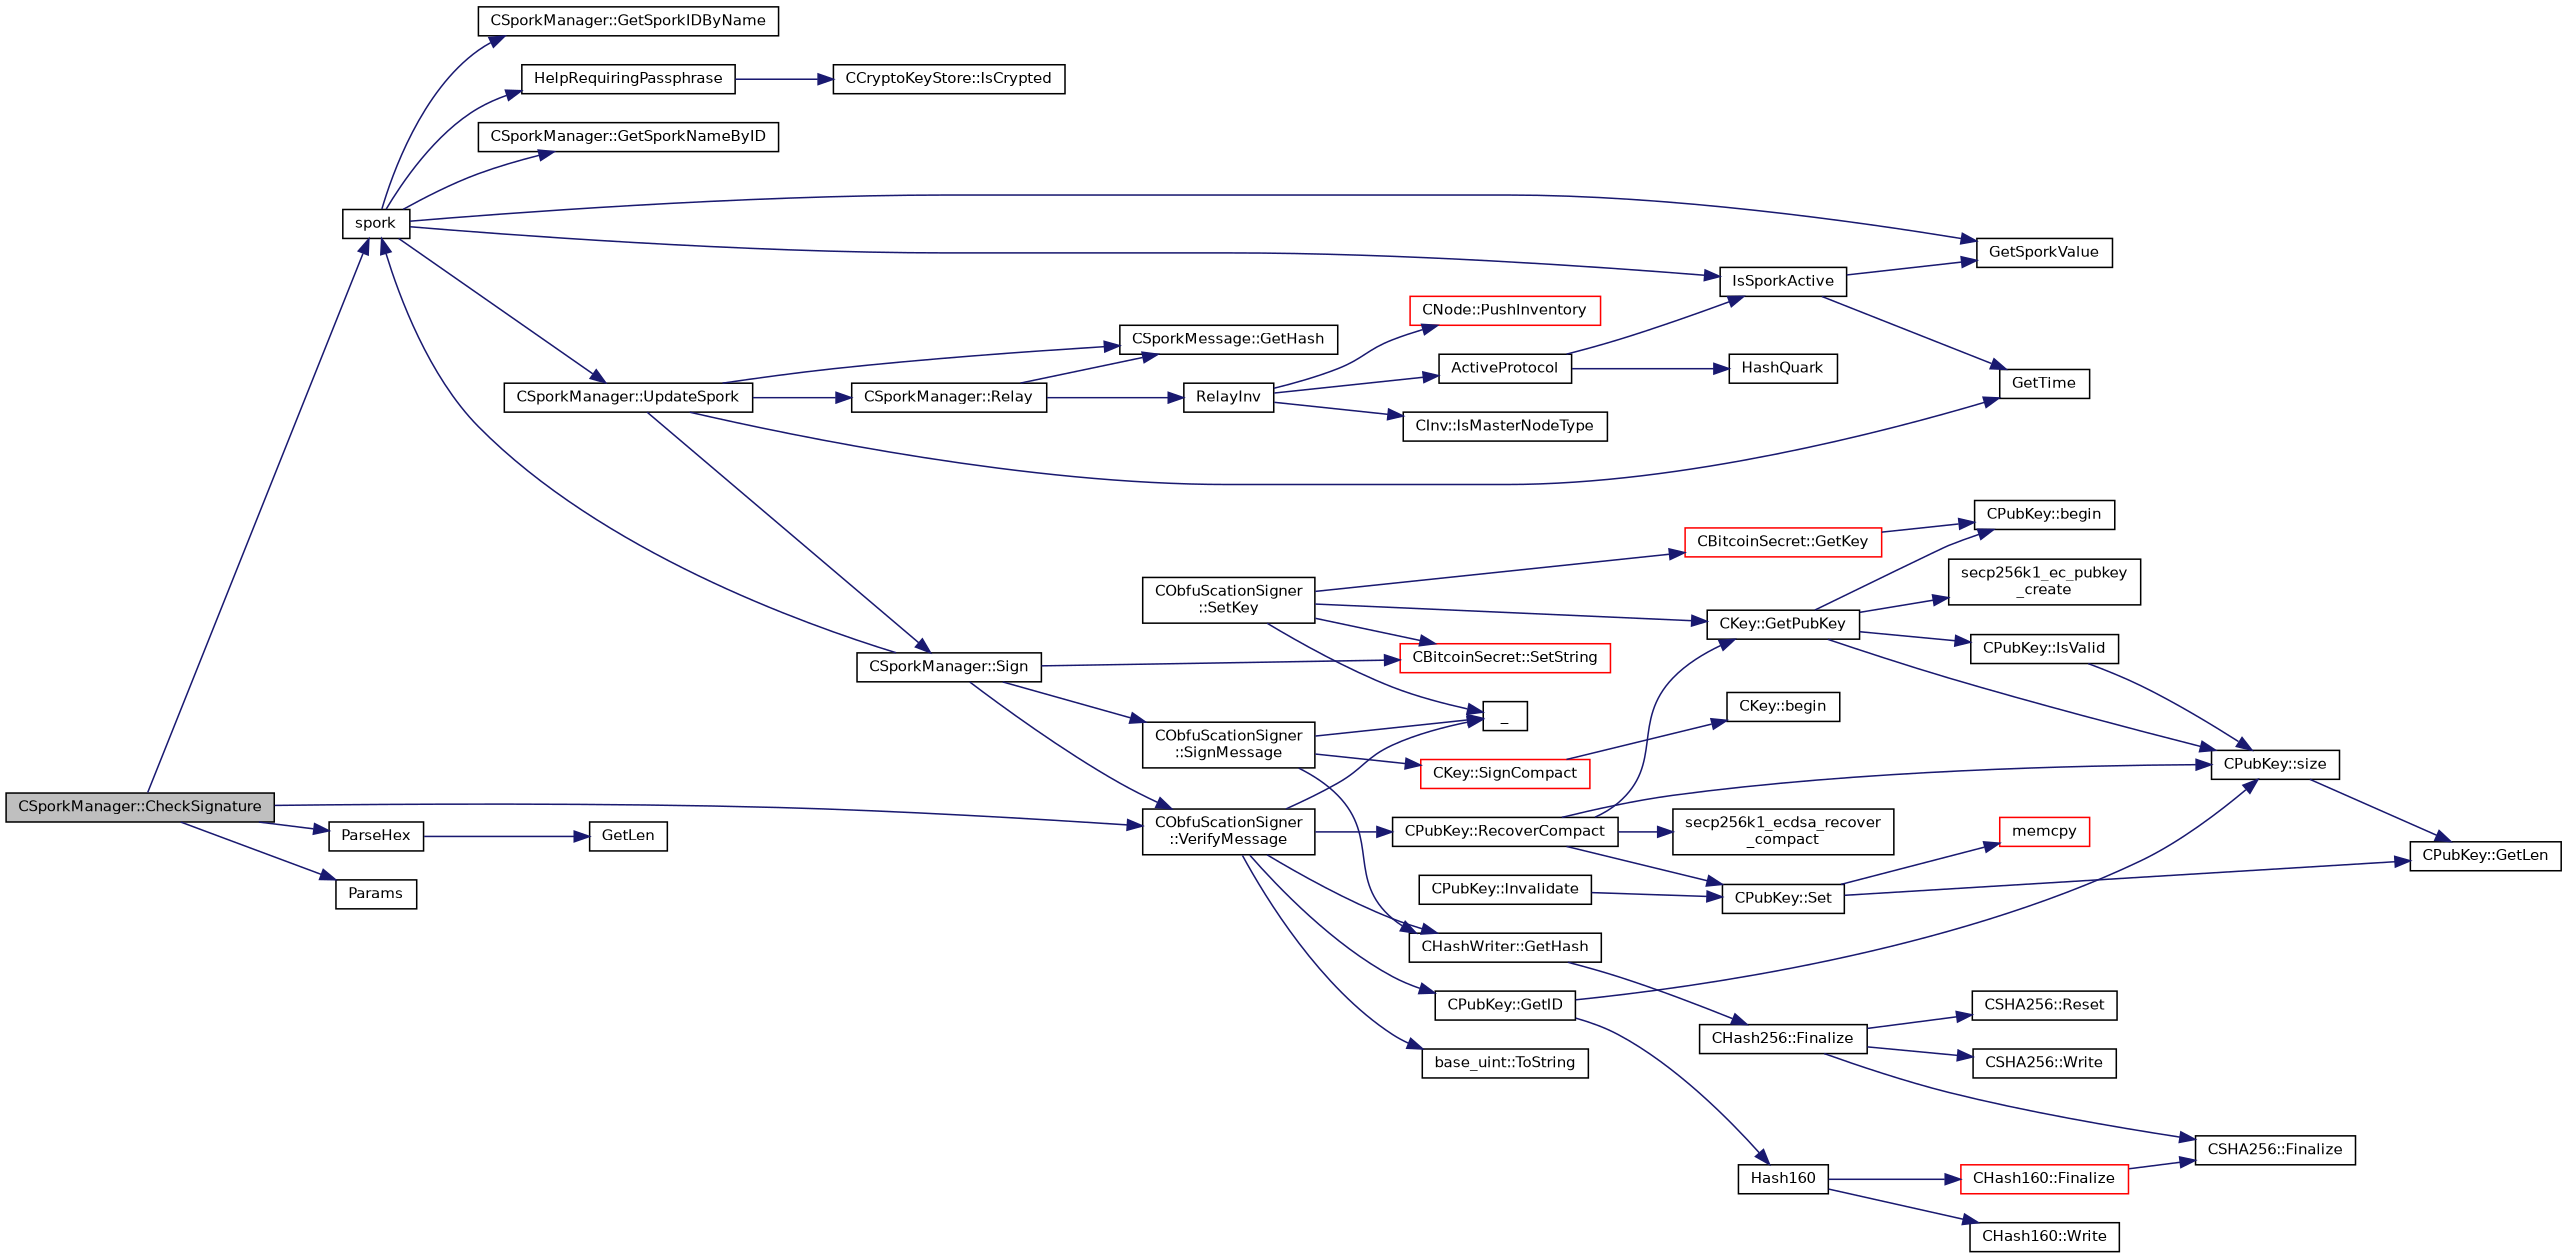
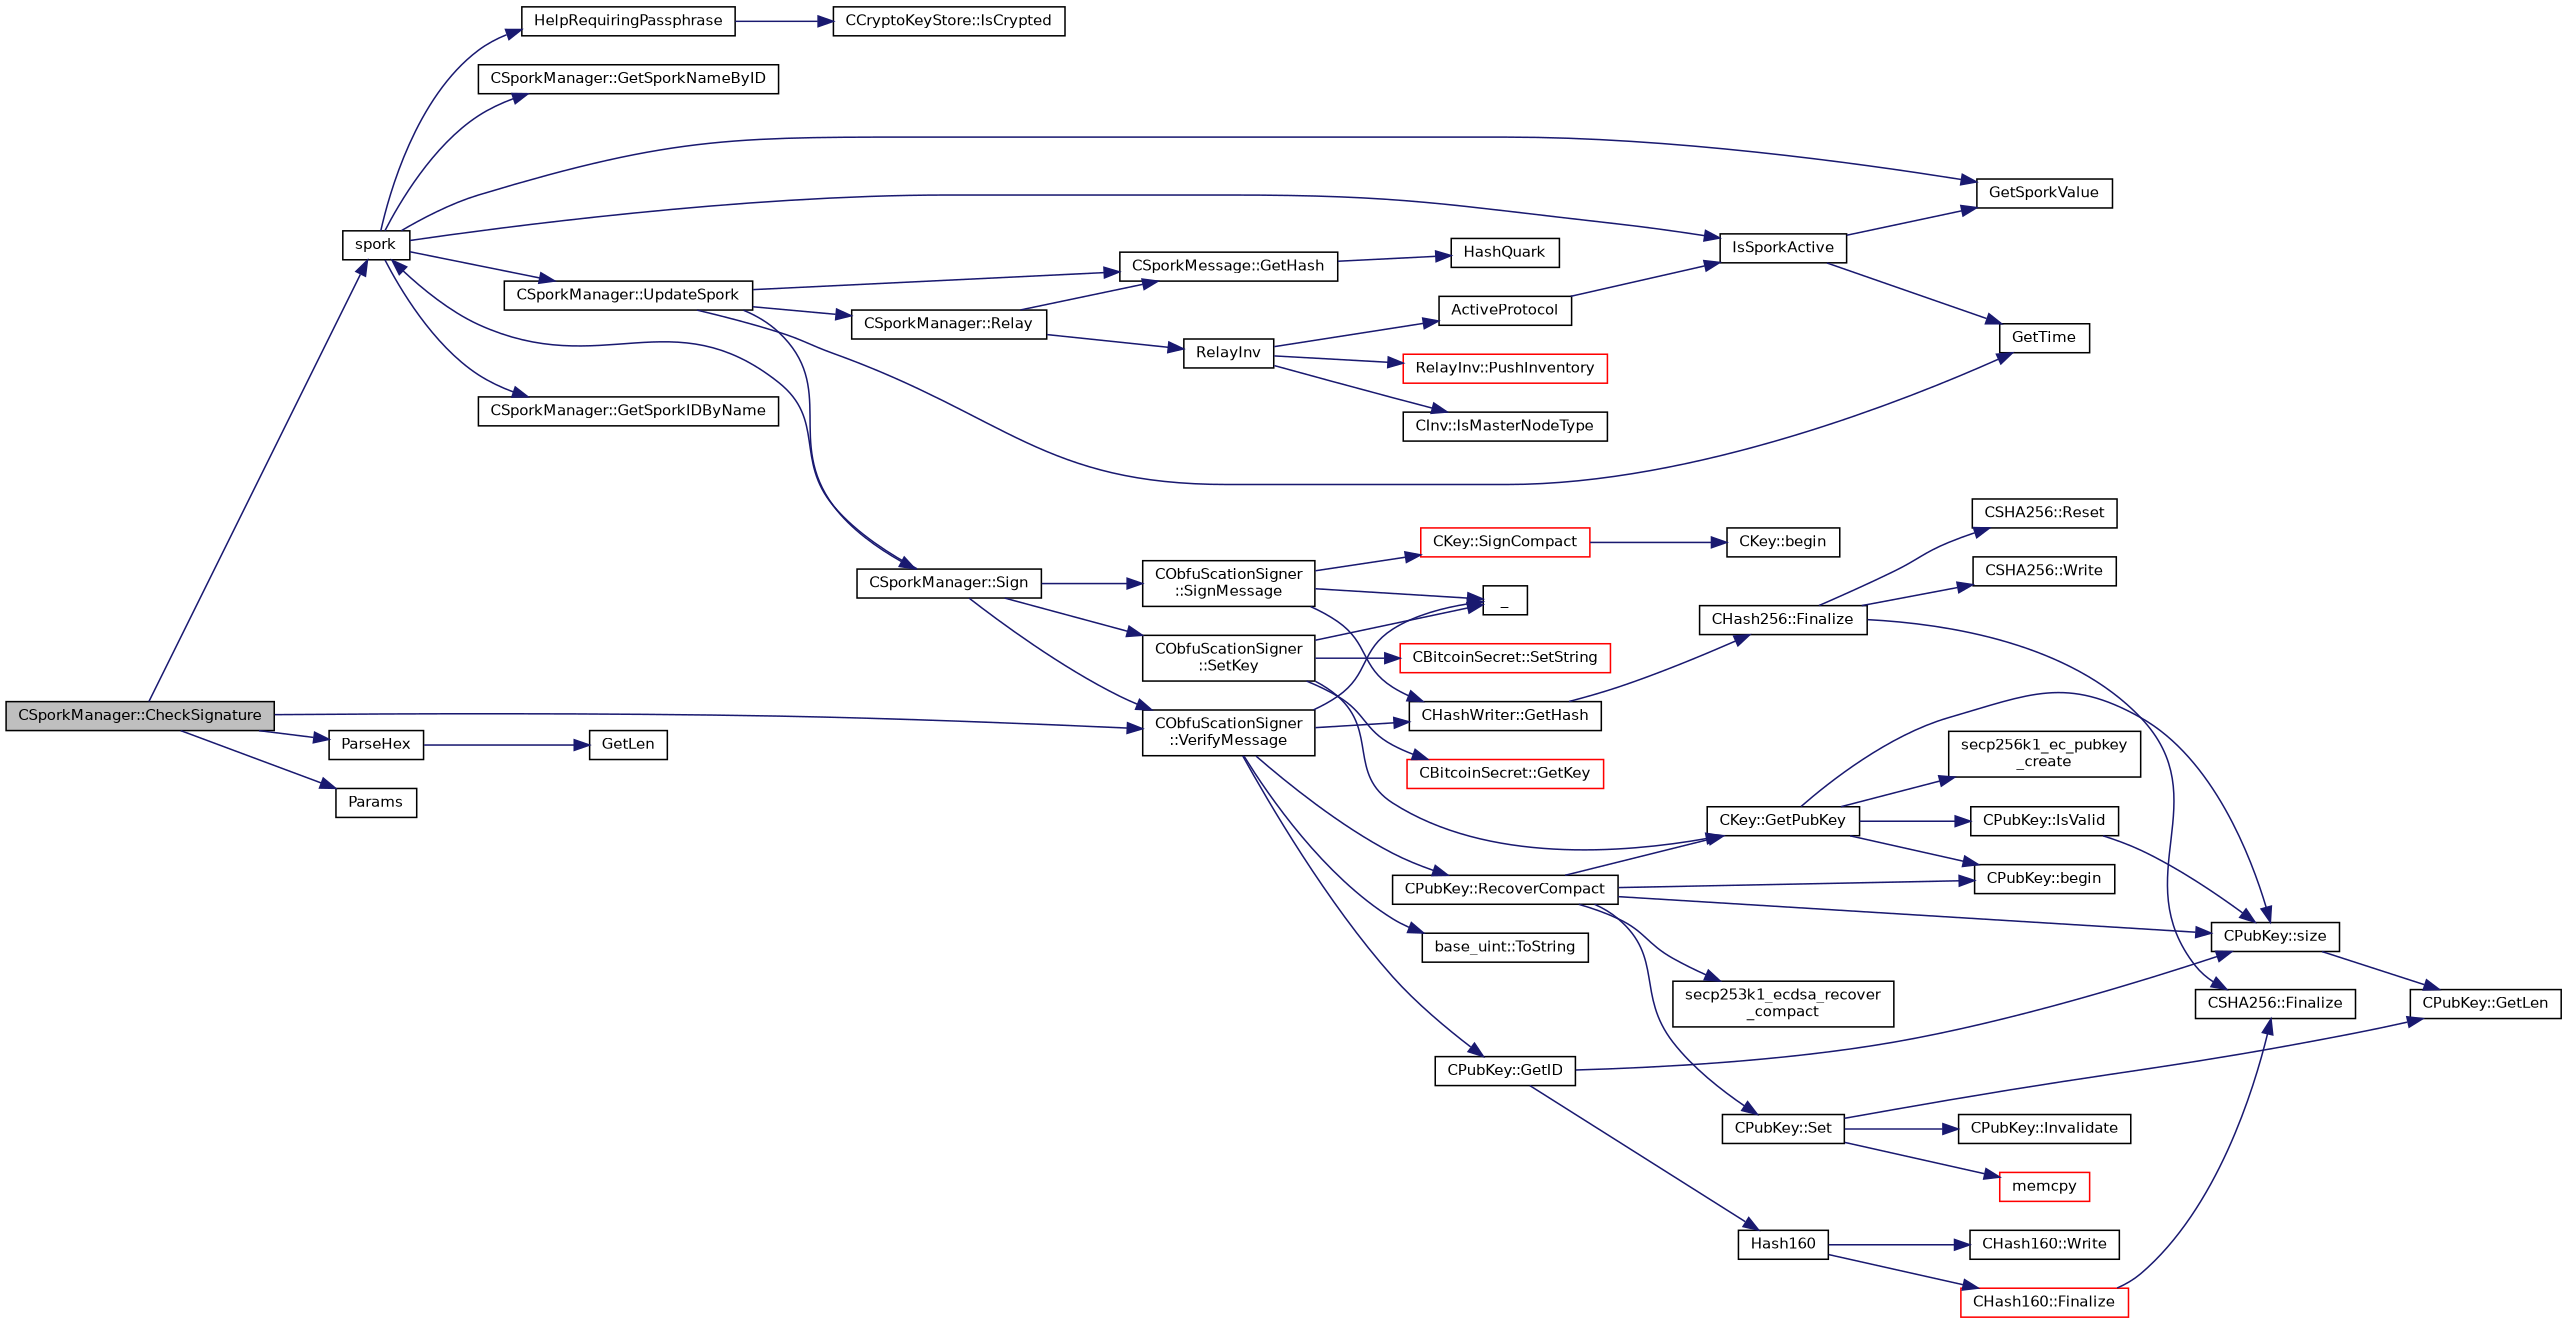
(1505, 311) -> (1505, 369)
(1643, 369) -> (1387, 259)
(1920, 528) -> (1789, 884)
(1213, 663) -> (1066, 615)
(1783, 832) -> (1783, 1004)
(1649, 895) -> (1894, 1129)
